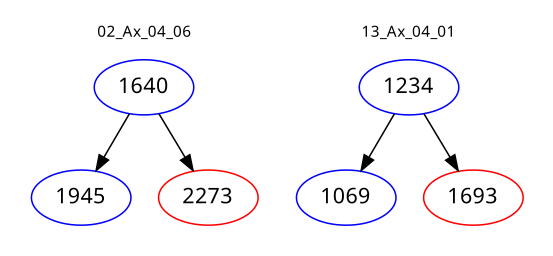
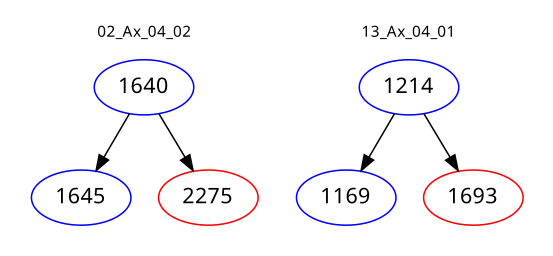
(145, 33) -> (145, 33)
(409, 87) -> (409, 87)
(81, 198) -> (81, 198)
(208, 198) -> (208, 198)
(346, 198) -> (346, 198)
